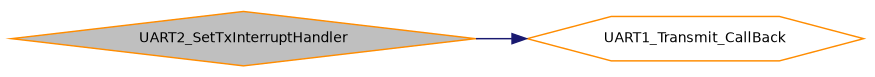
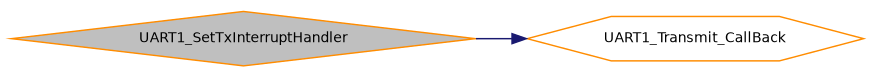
(243, 39) -> (243, 39)
